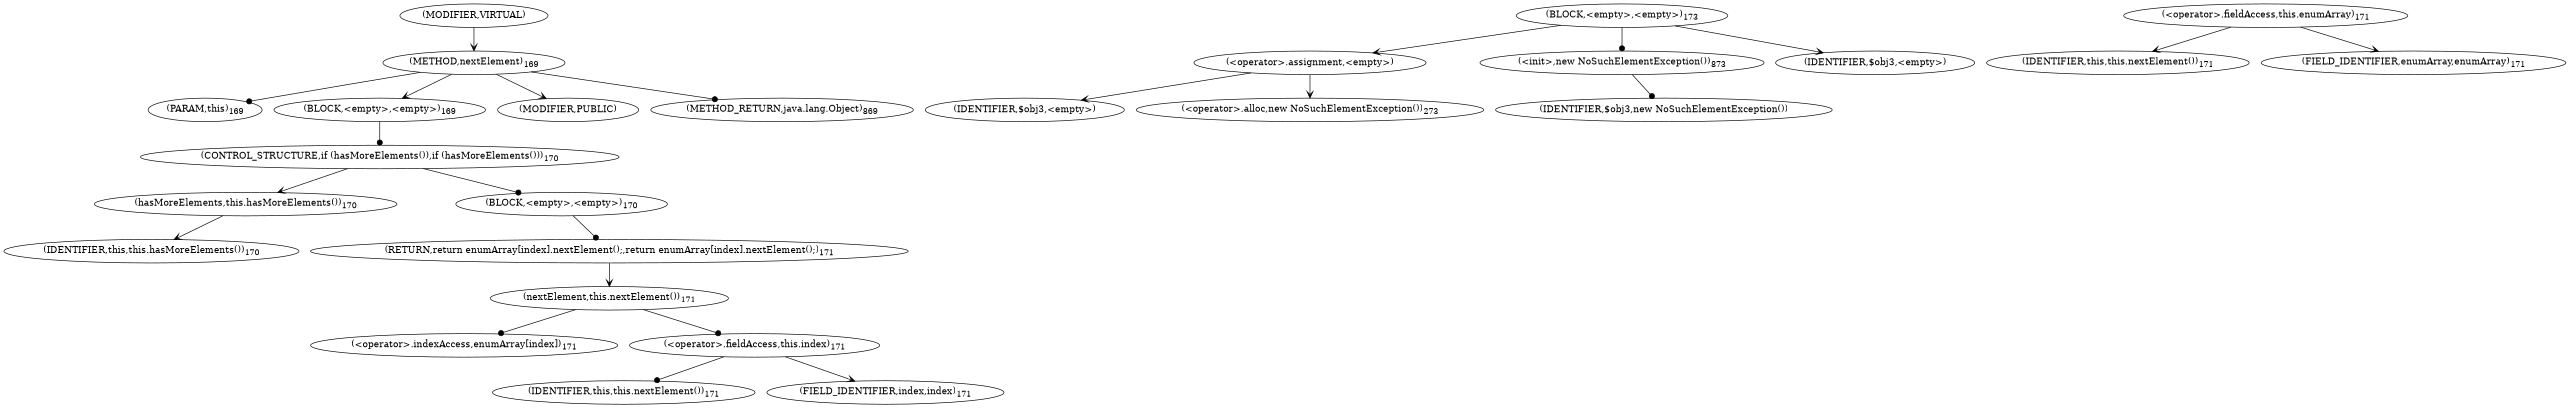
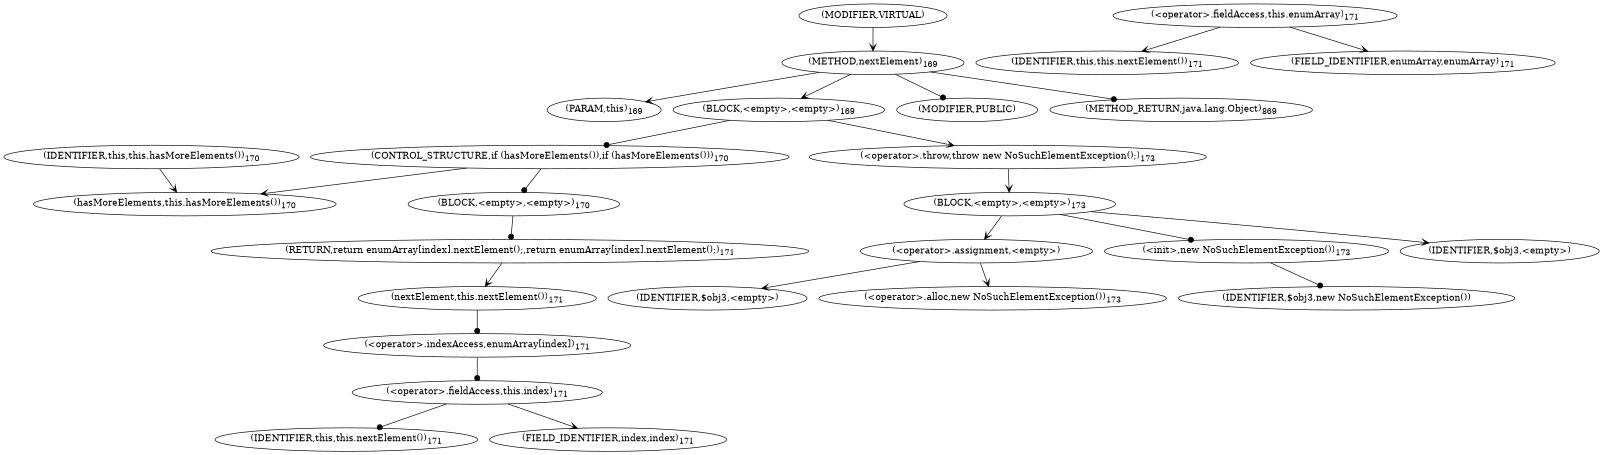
(1719, 62) -> (1343, 250)
(518, 85) -> (918, 85)
(336, 86) -> (736, 86)
(1431, 109) -> (1114, 297)
none -> (1008, 157)
(201, 226) -> (166, 178)
(679, 321) -> (477, 366)
